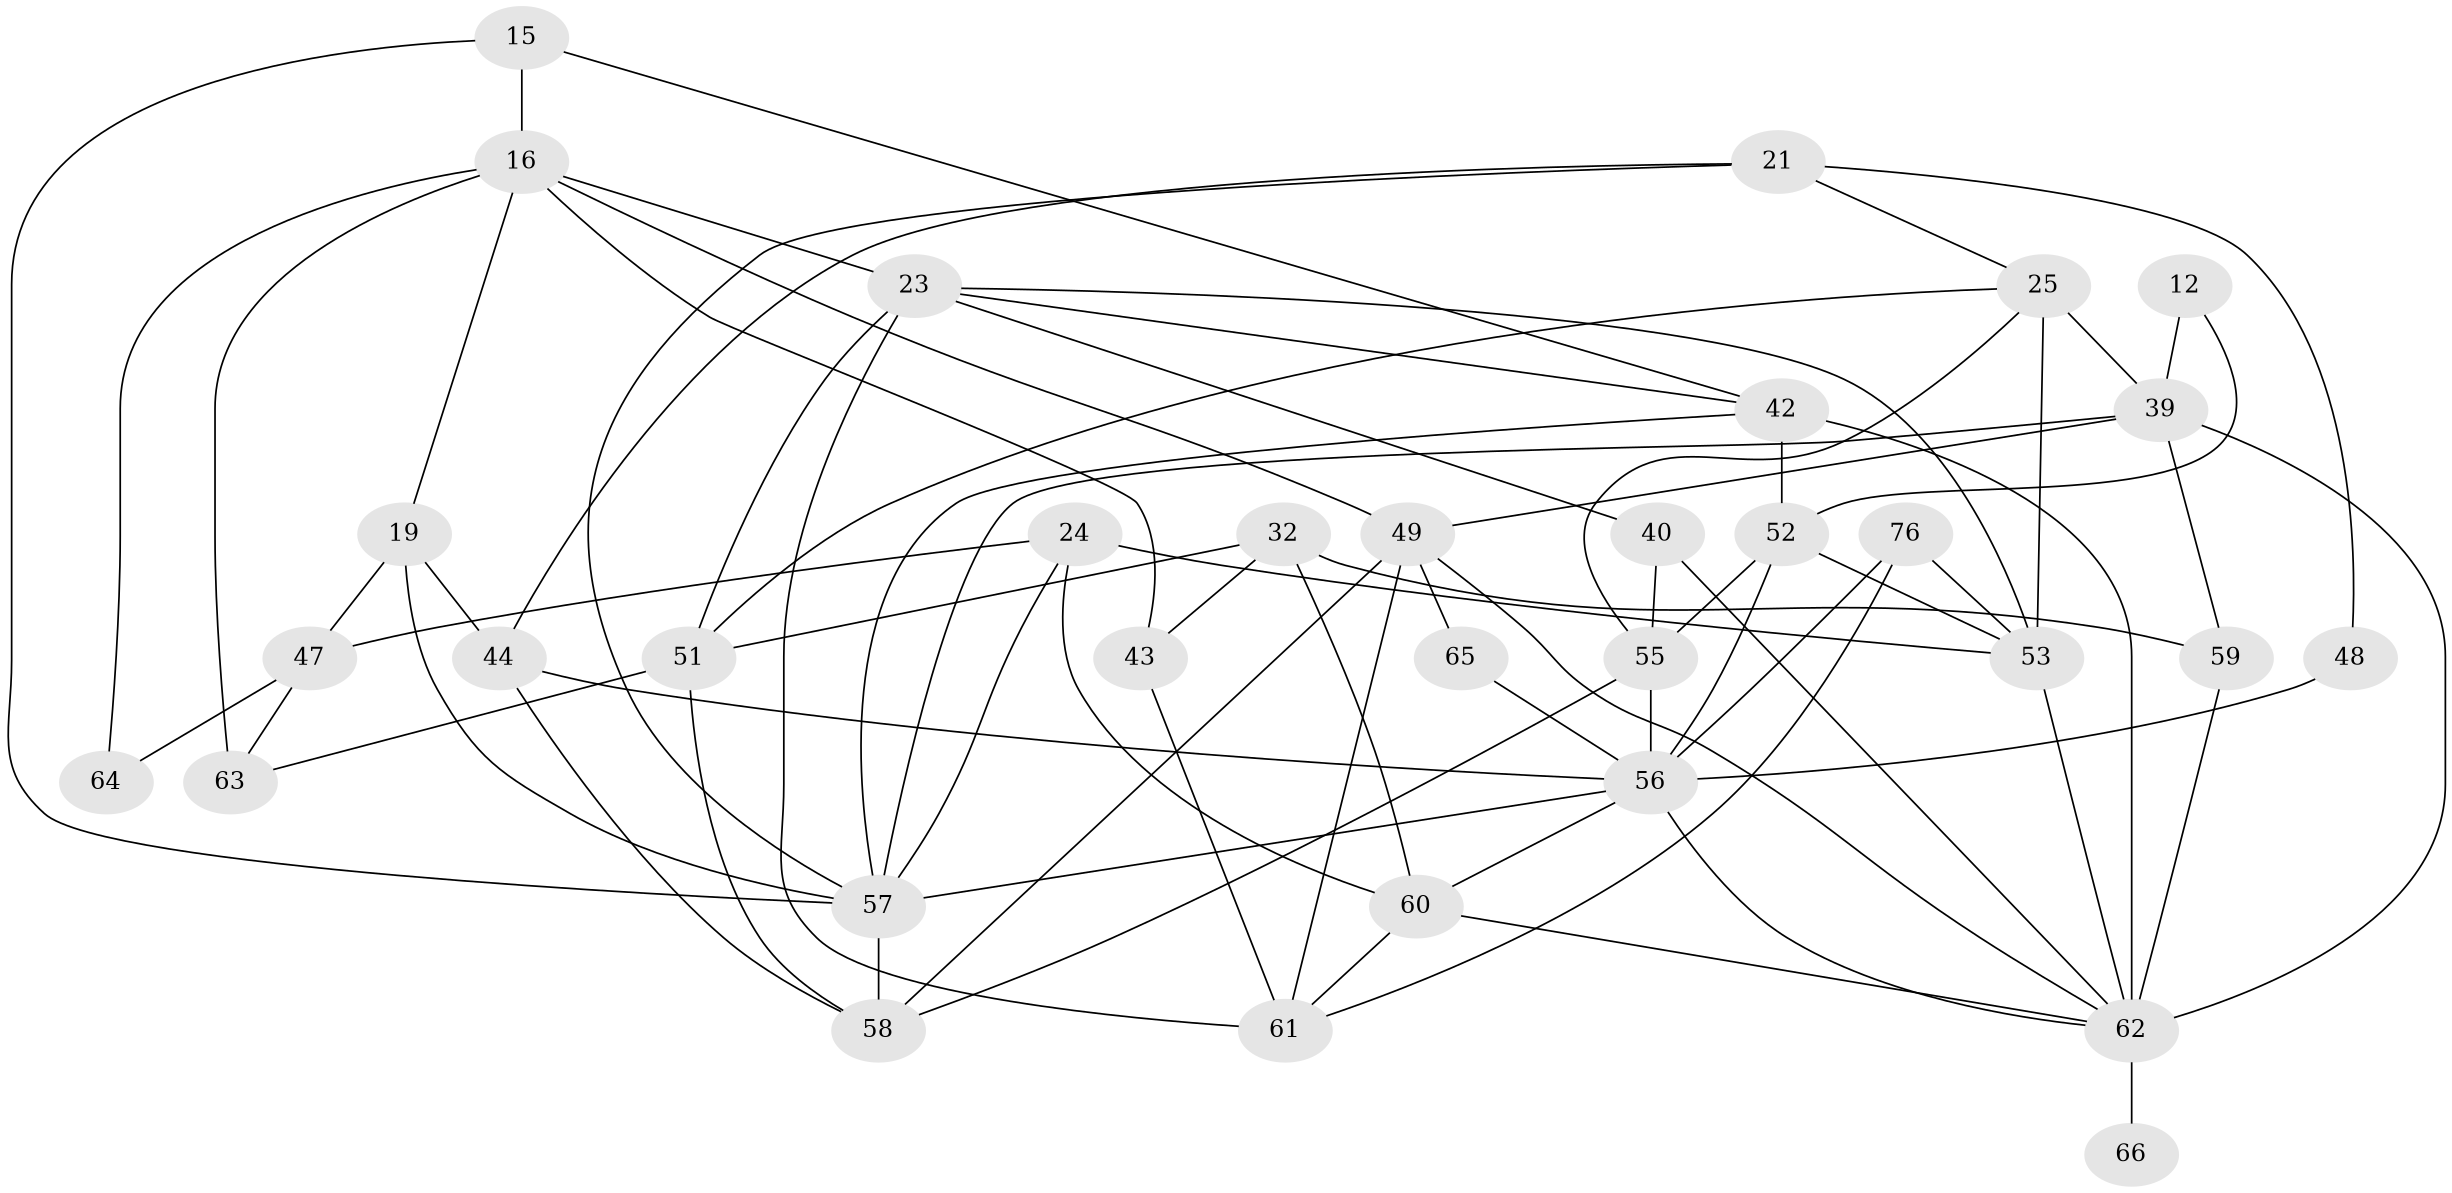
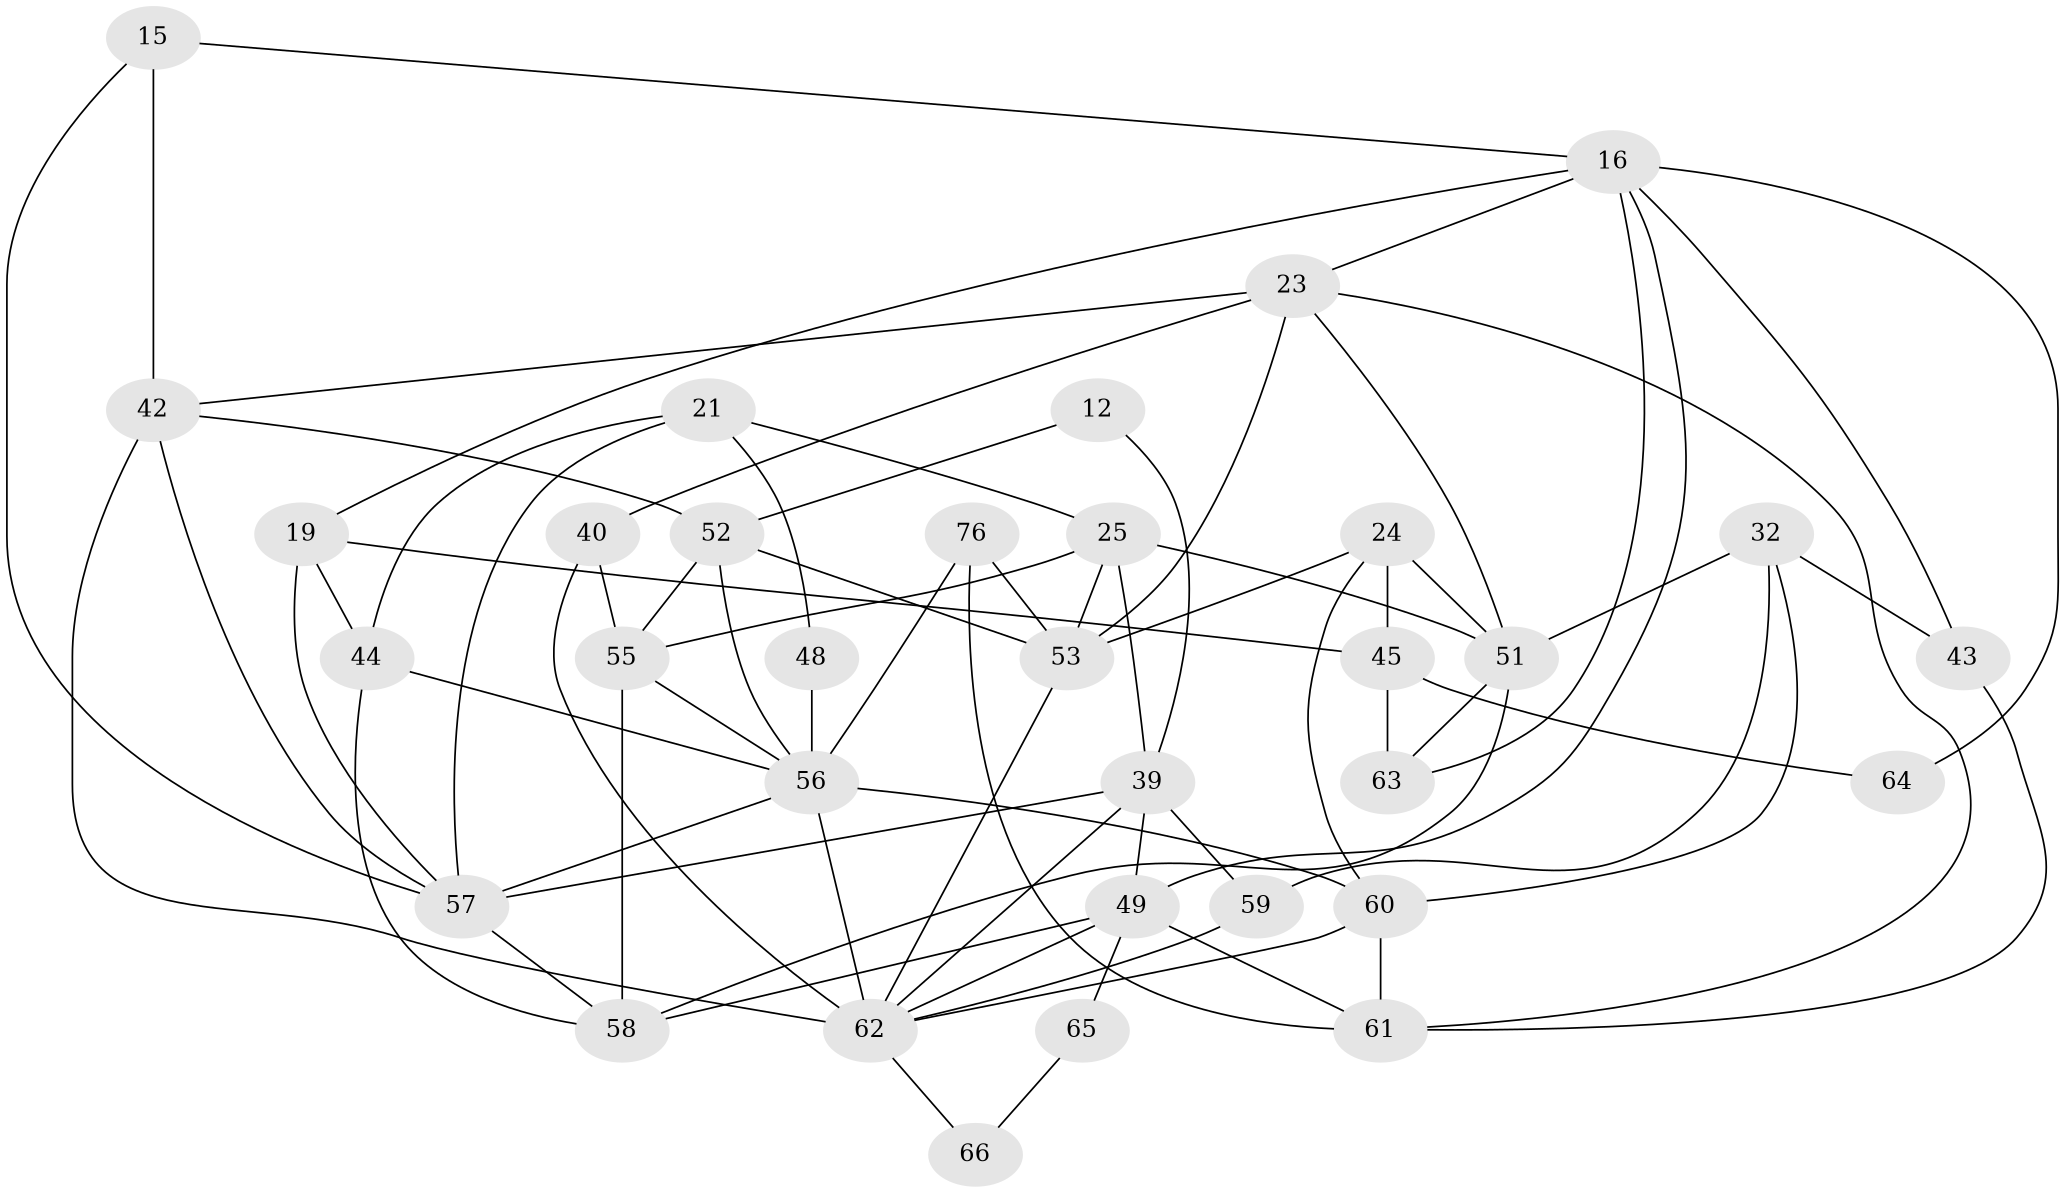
(310, 658) -> (1388, 658)
(981, 722) -> (1449, 596)
(1562, 725) -> (1029, 1093)
